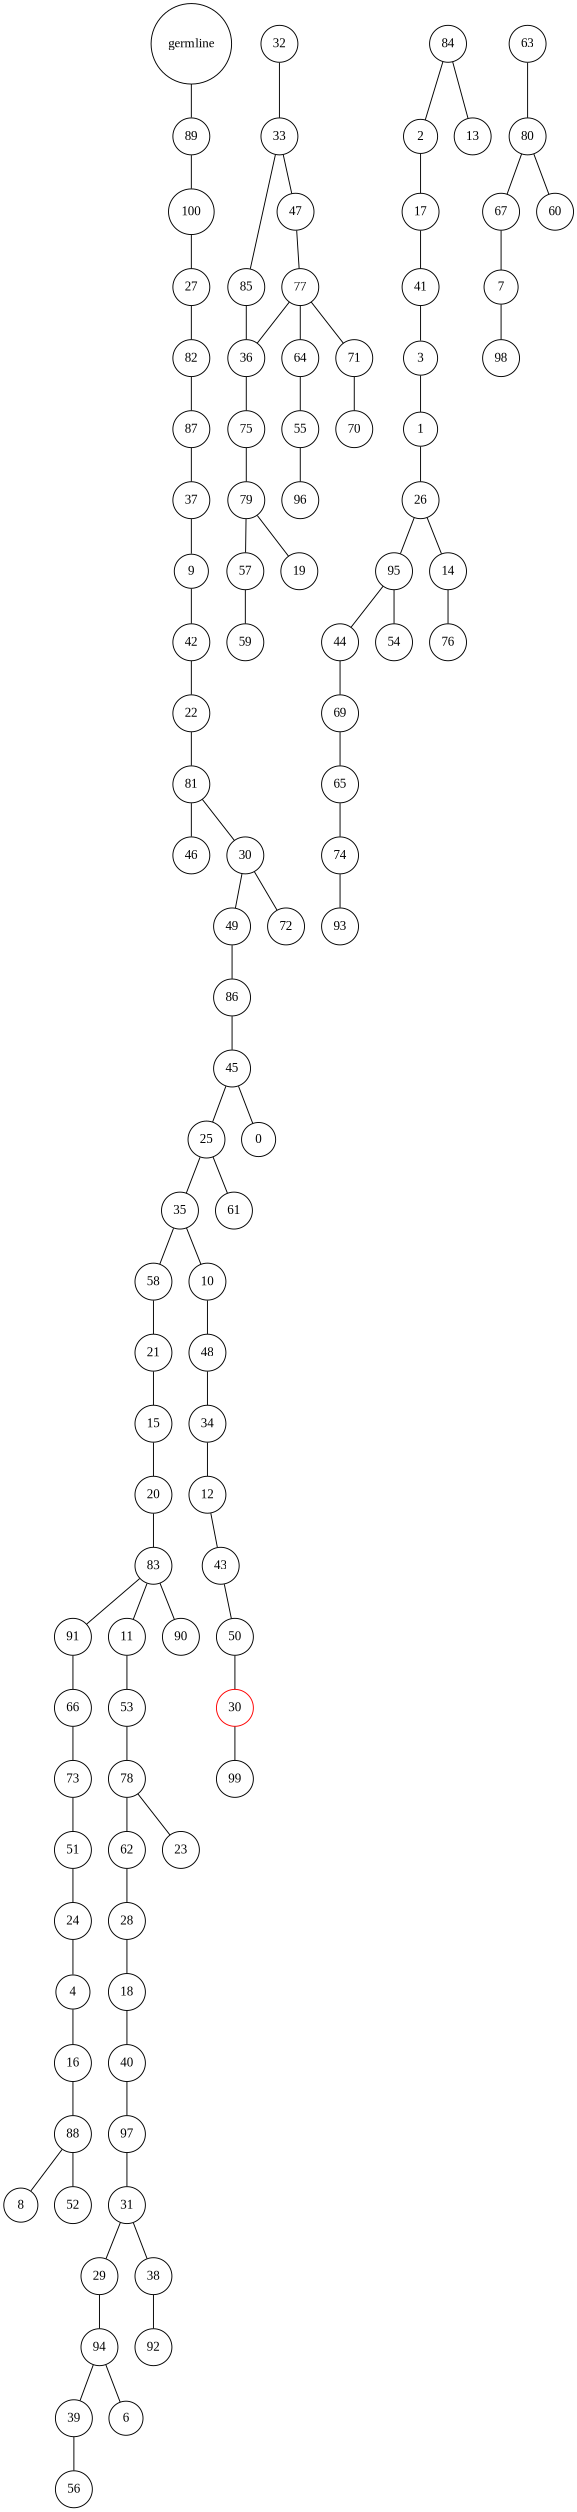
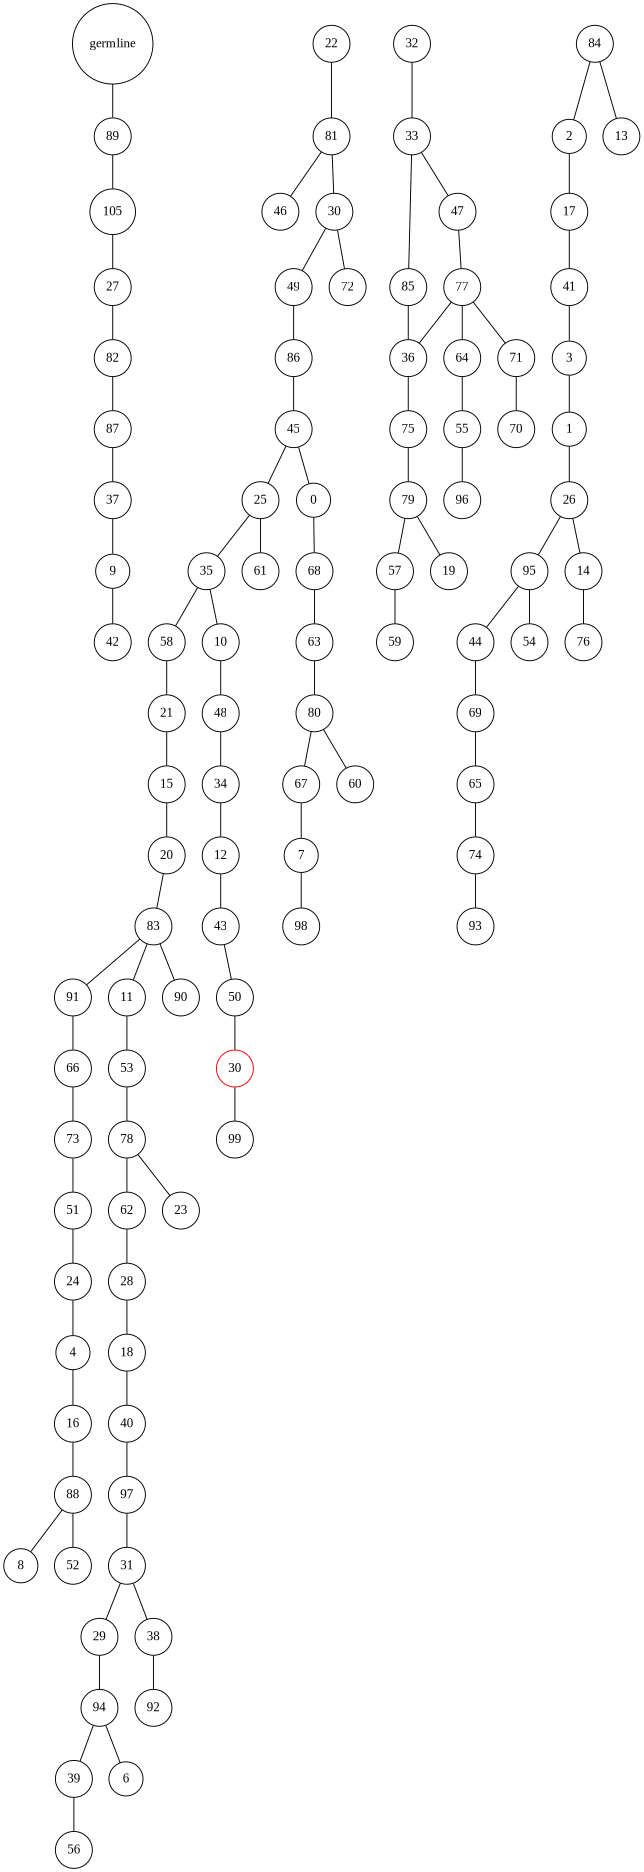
(191, 212) -> (113, 212)
none -> (314, 571)
(191, 678) -> none
